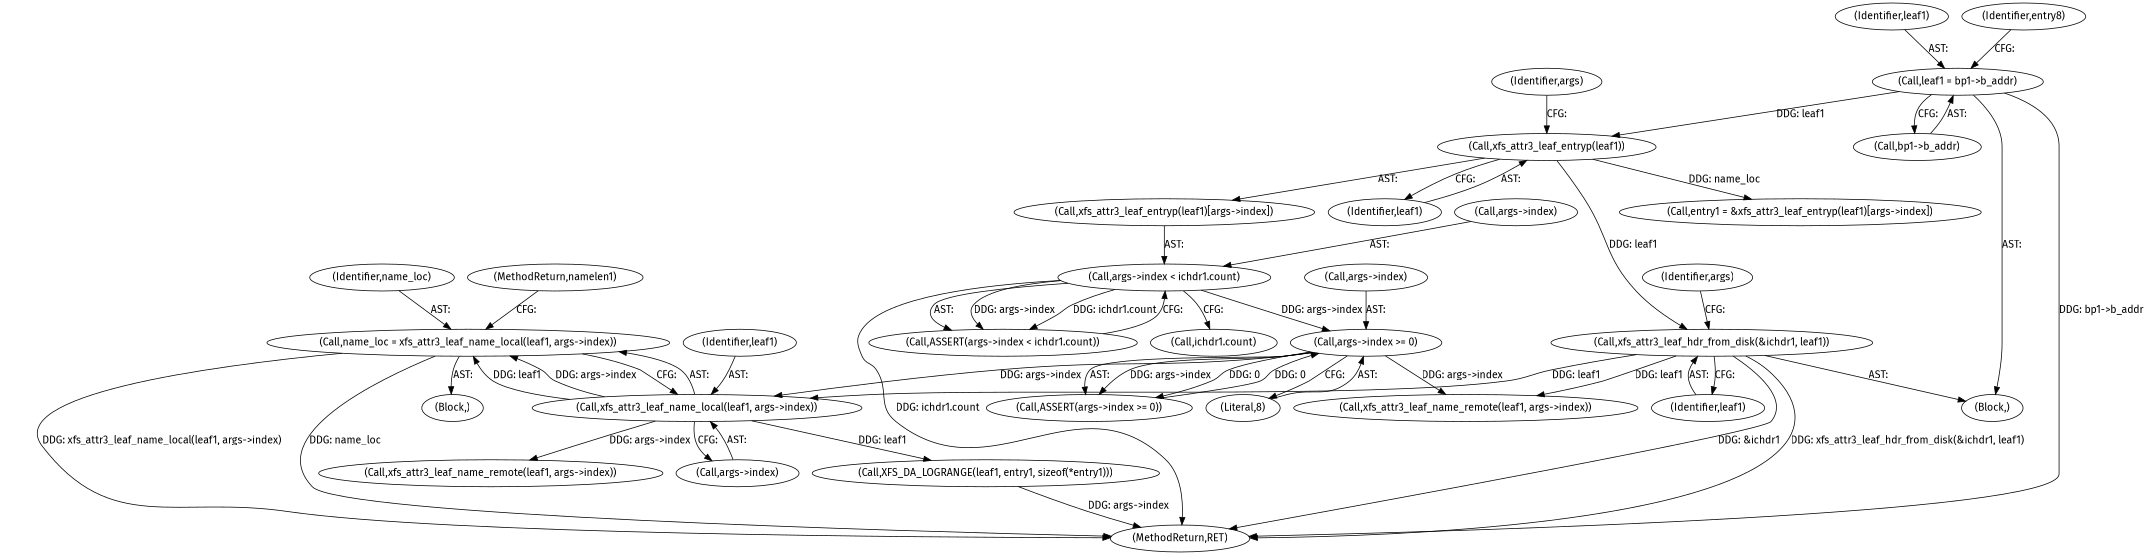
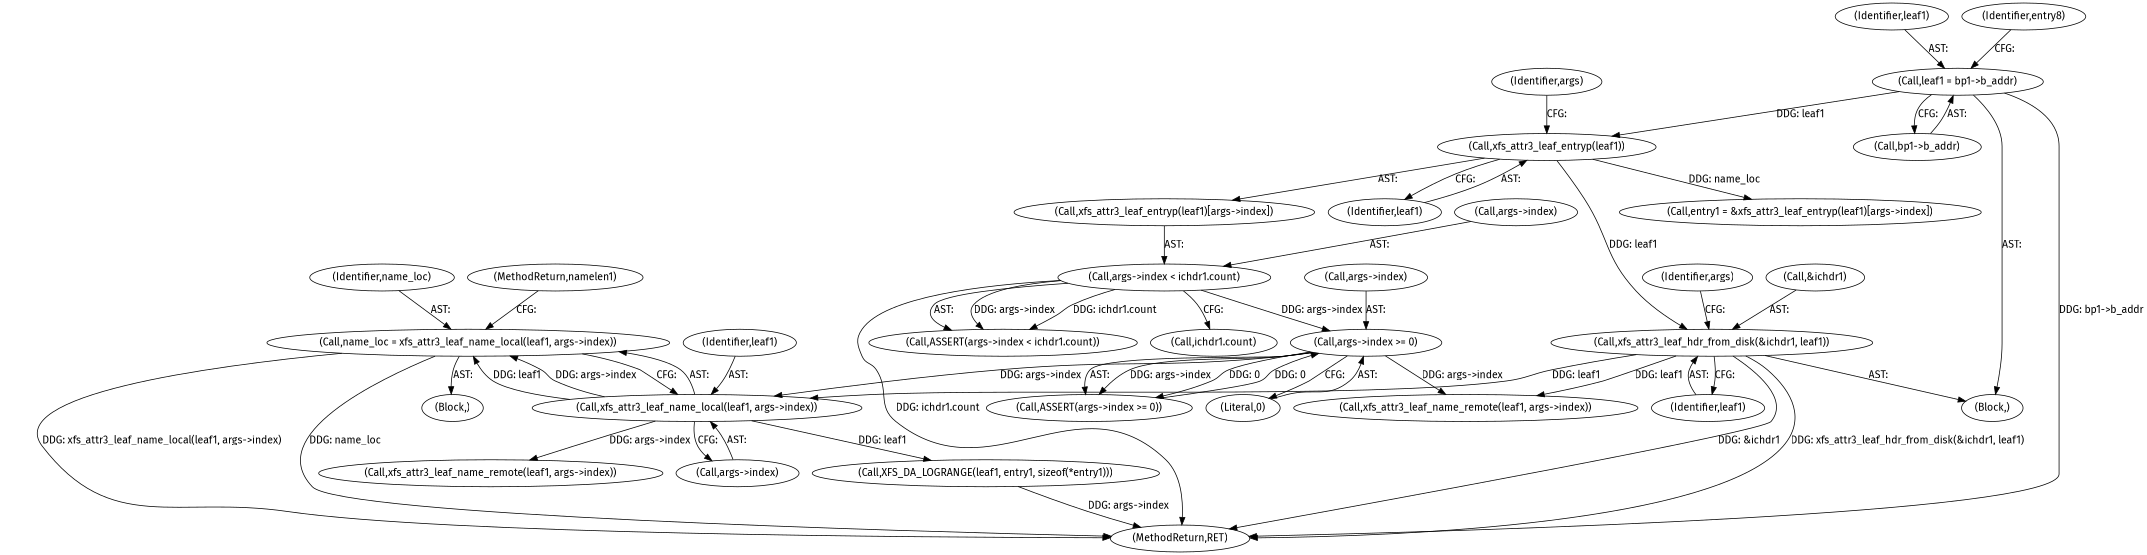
none -> (1815, 278)
(1140, 325) -> none
(1243, 408) -> (1243, 408)
